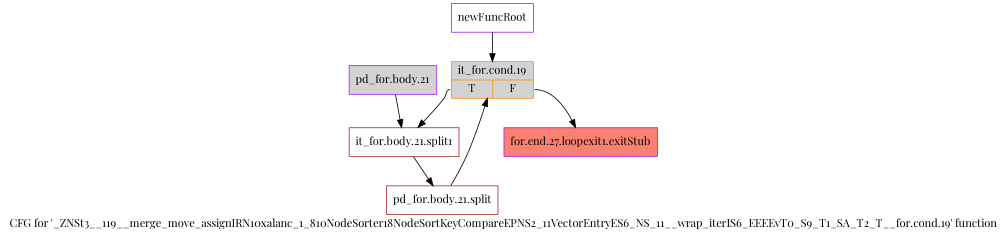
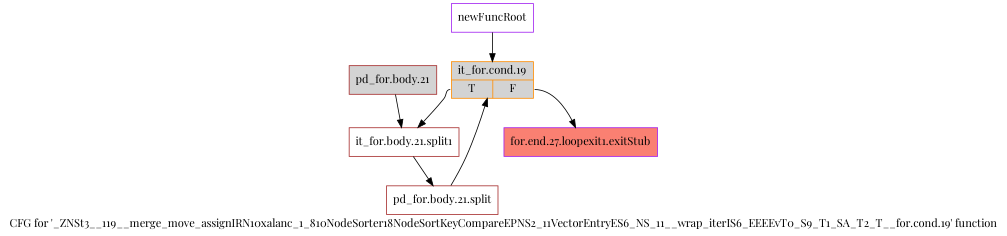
(393, 80) -> (393, 80)
